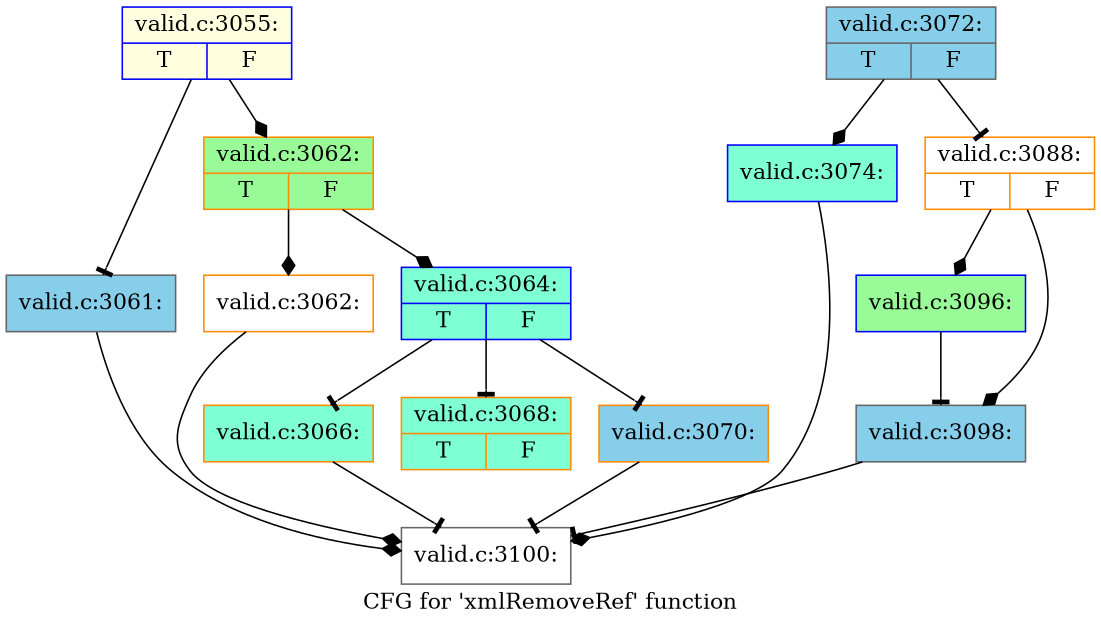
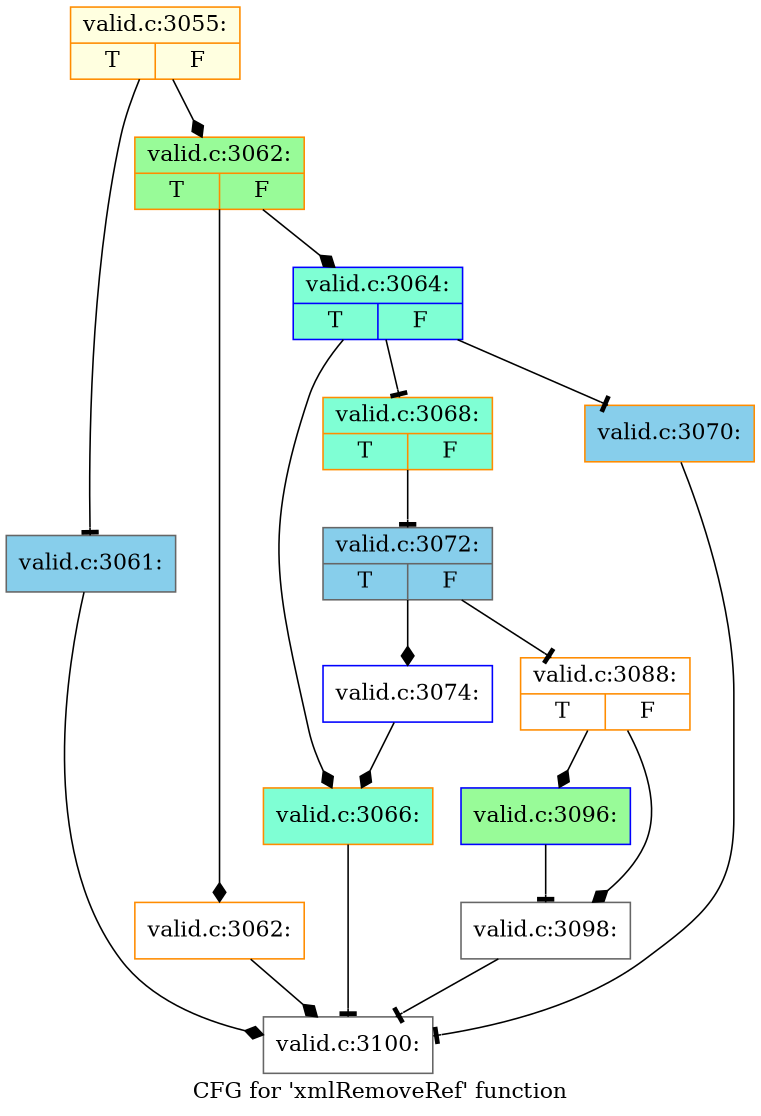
(207, 43) -> (155, 43)
(812, 173) -> (408, 694)
(385, 370) -> (279, 551)
(941, 434) -> (546, 931)
(803, 440) -> (382, 746)
none -> (408, 495)
